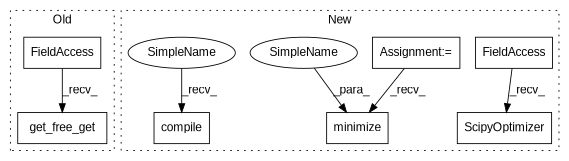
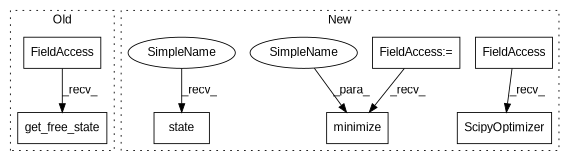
(416, 53) -> (416, 53)
(62, 128) -> (62, 128)
(182, 128) -> (182, 128)
